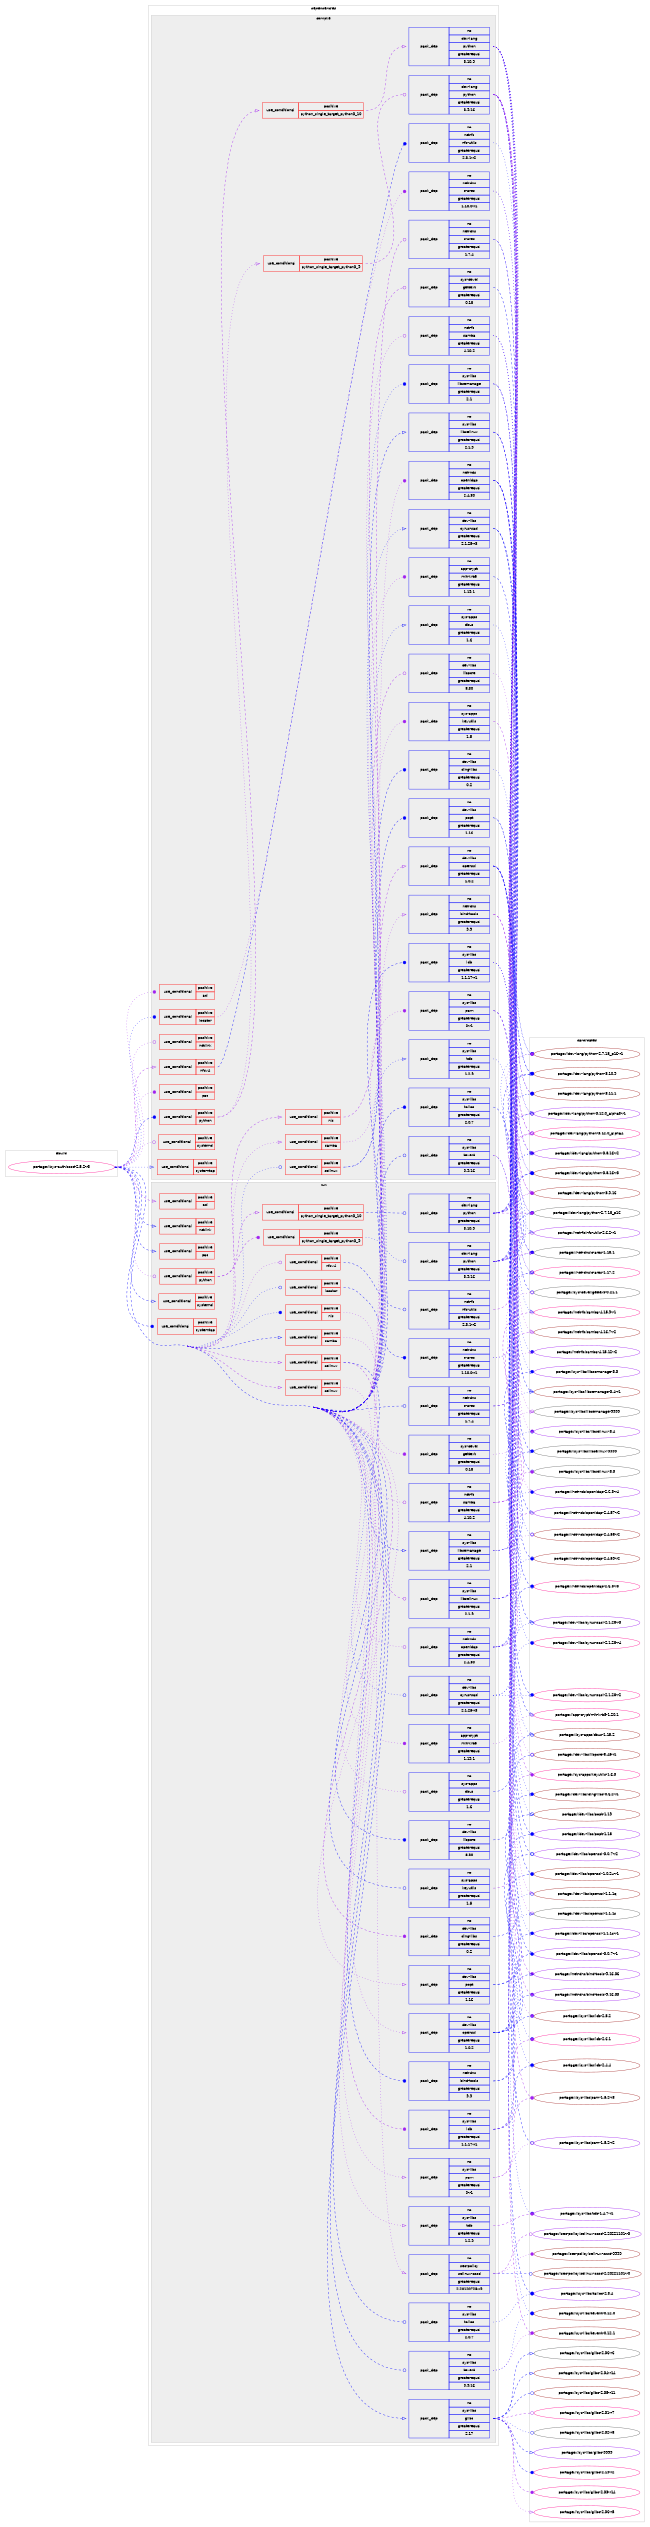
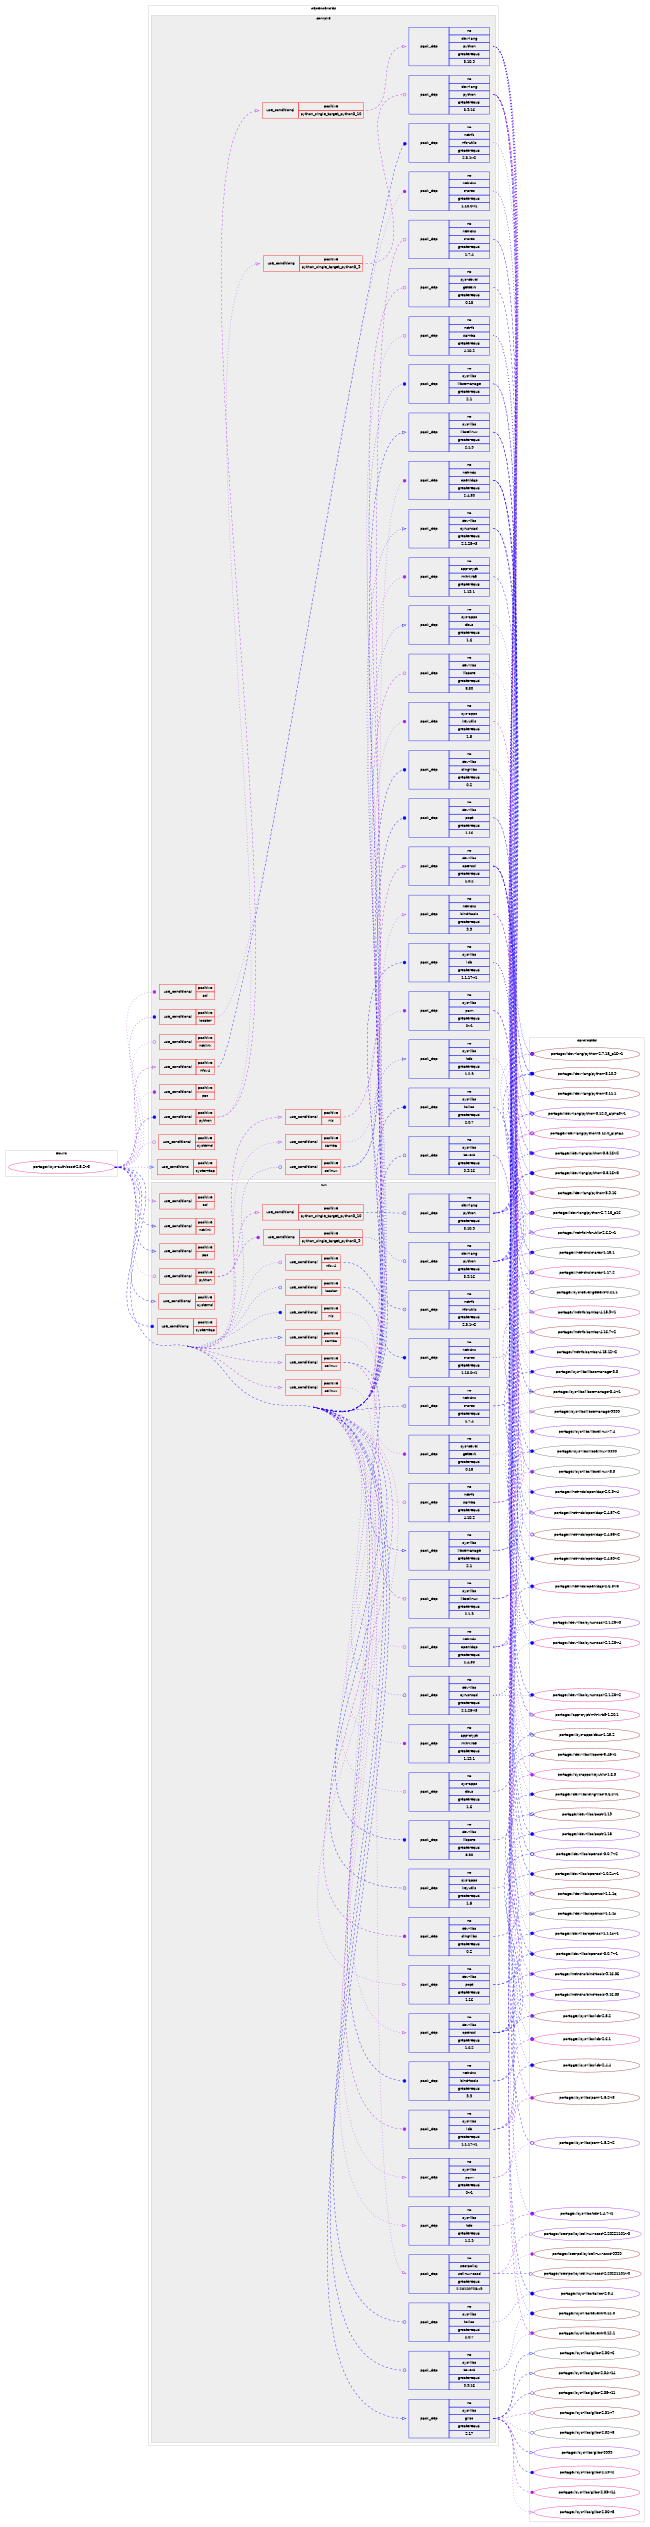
(587, 1432) -> (587, 1432)
(587, 2413) -> (587, 2413)
